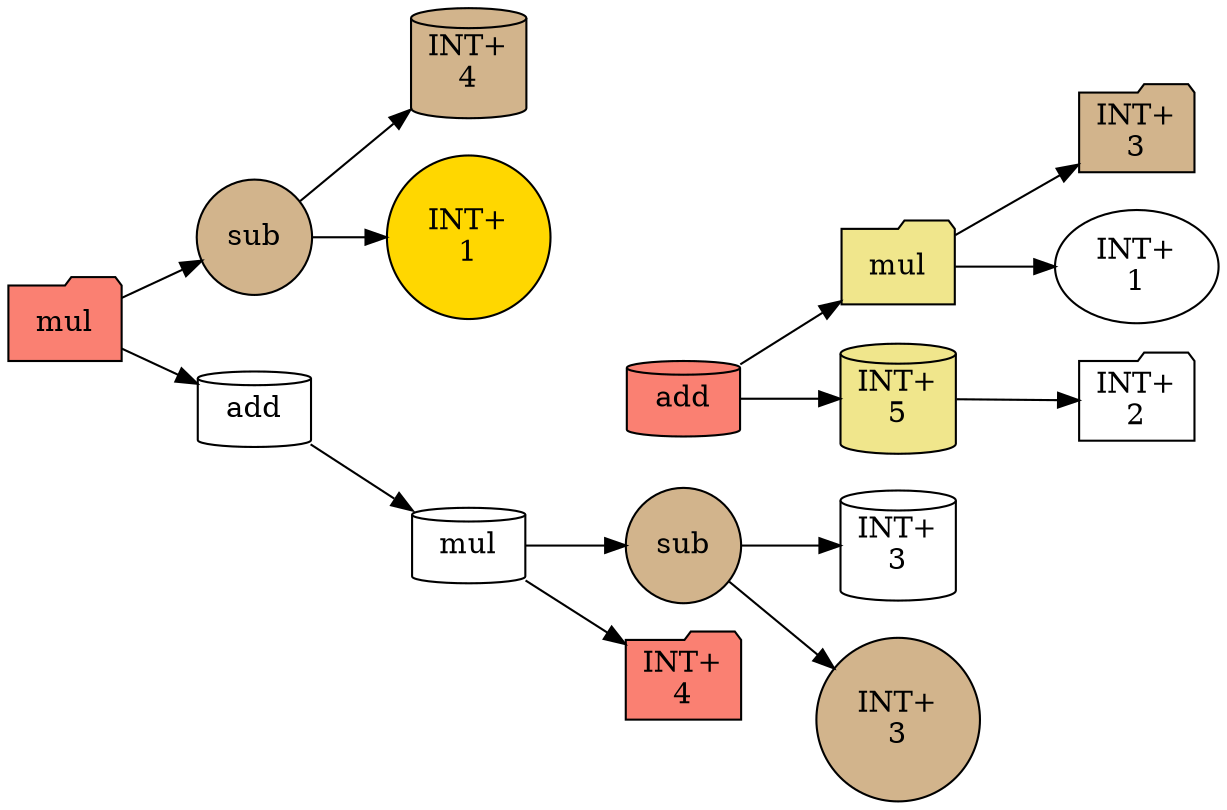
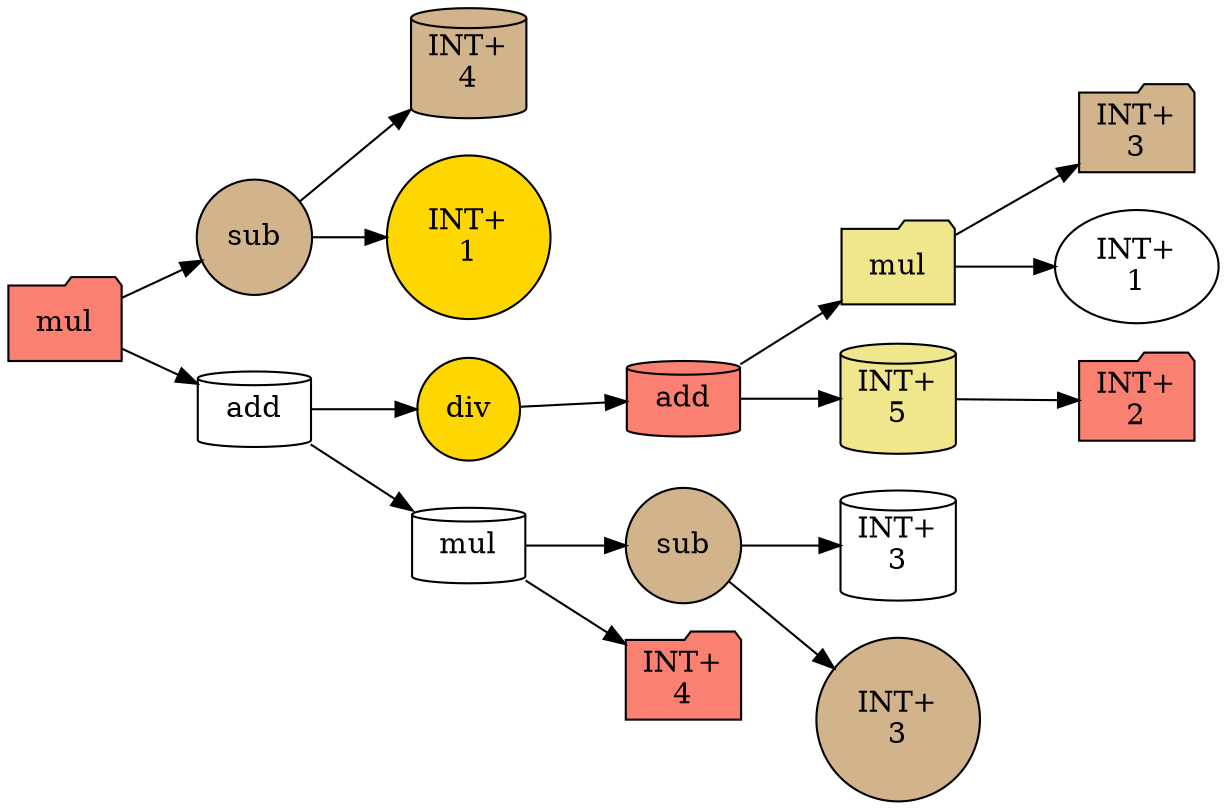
(1137, 401) -> (1137, 401)
none -> (469, 409)
